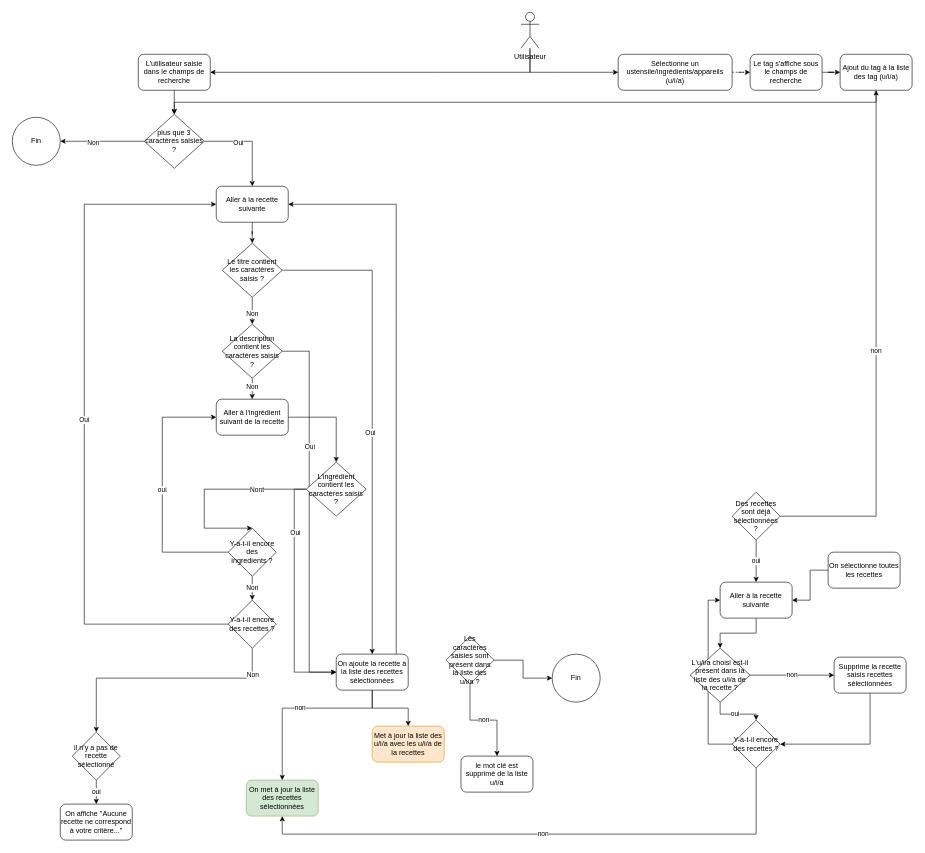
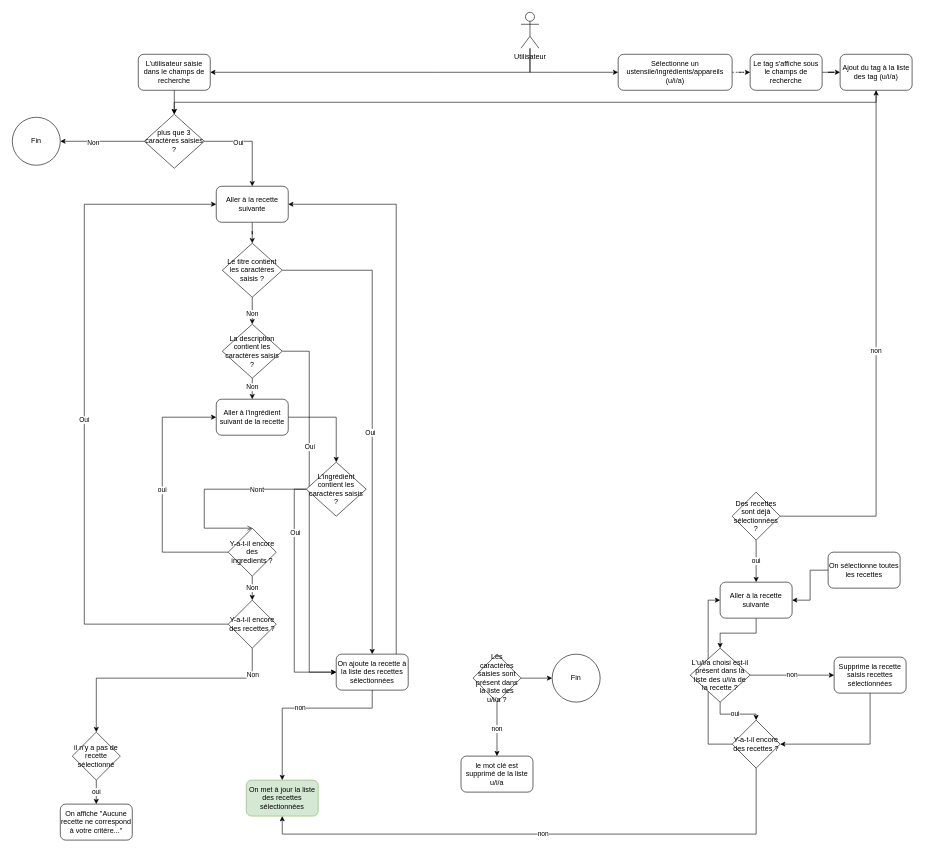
(246, 528) -> (248, 528)
(470, 660) -> (497, 678)
(408, 720) -> none
(408, 744) -> none
